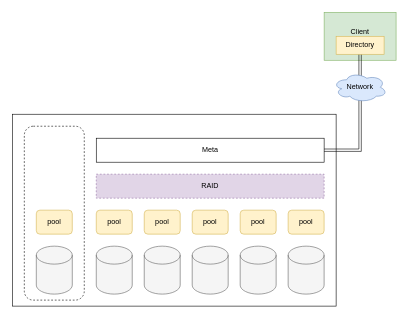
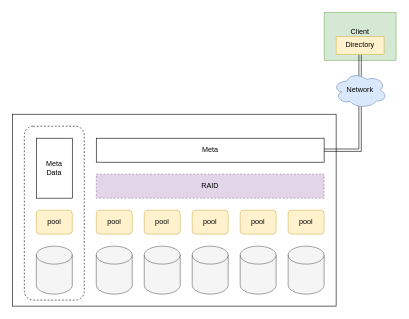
(360, 87) -> (360, 90)
none -> (54, 168)
